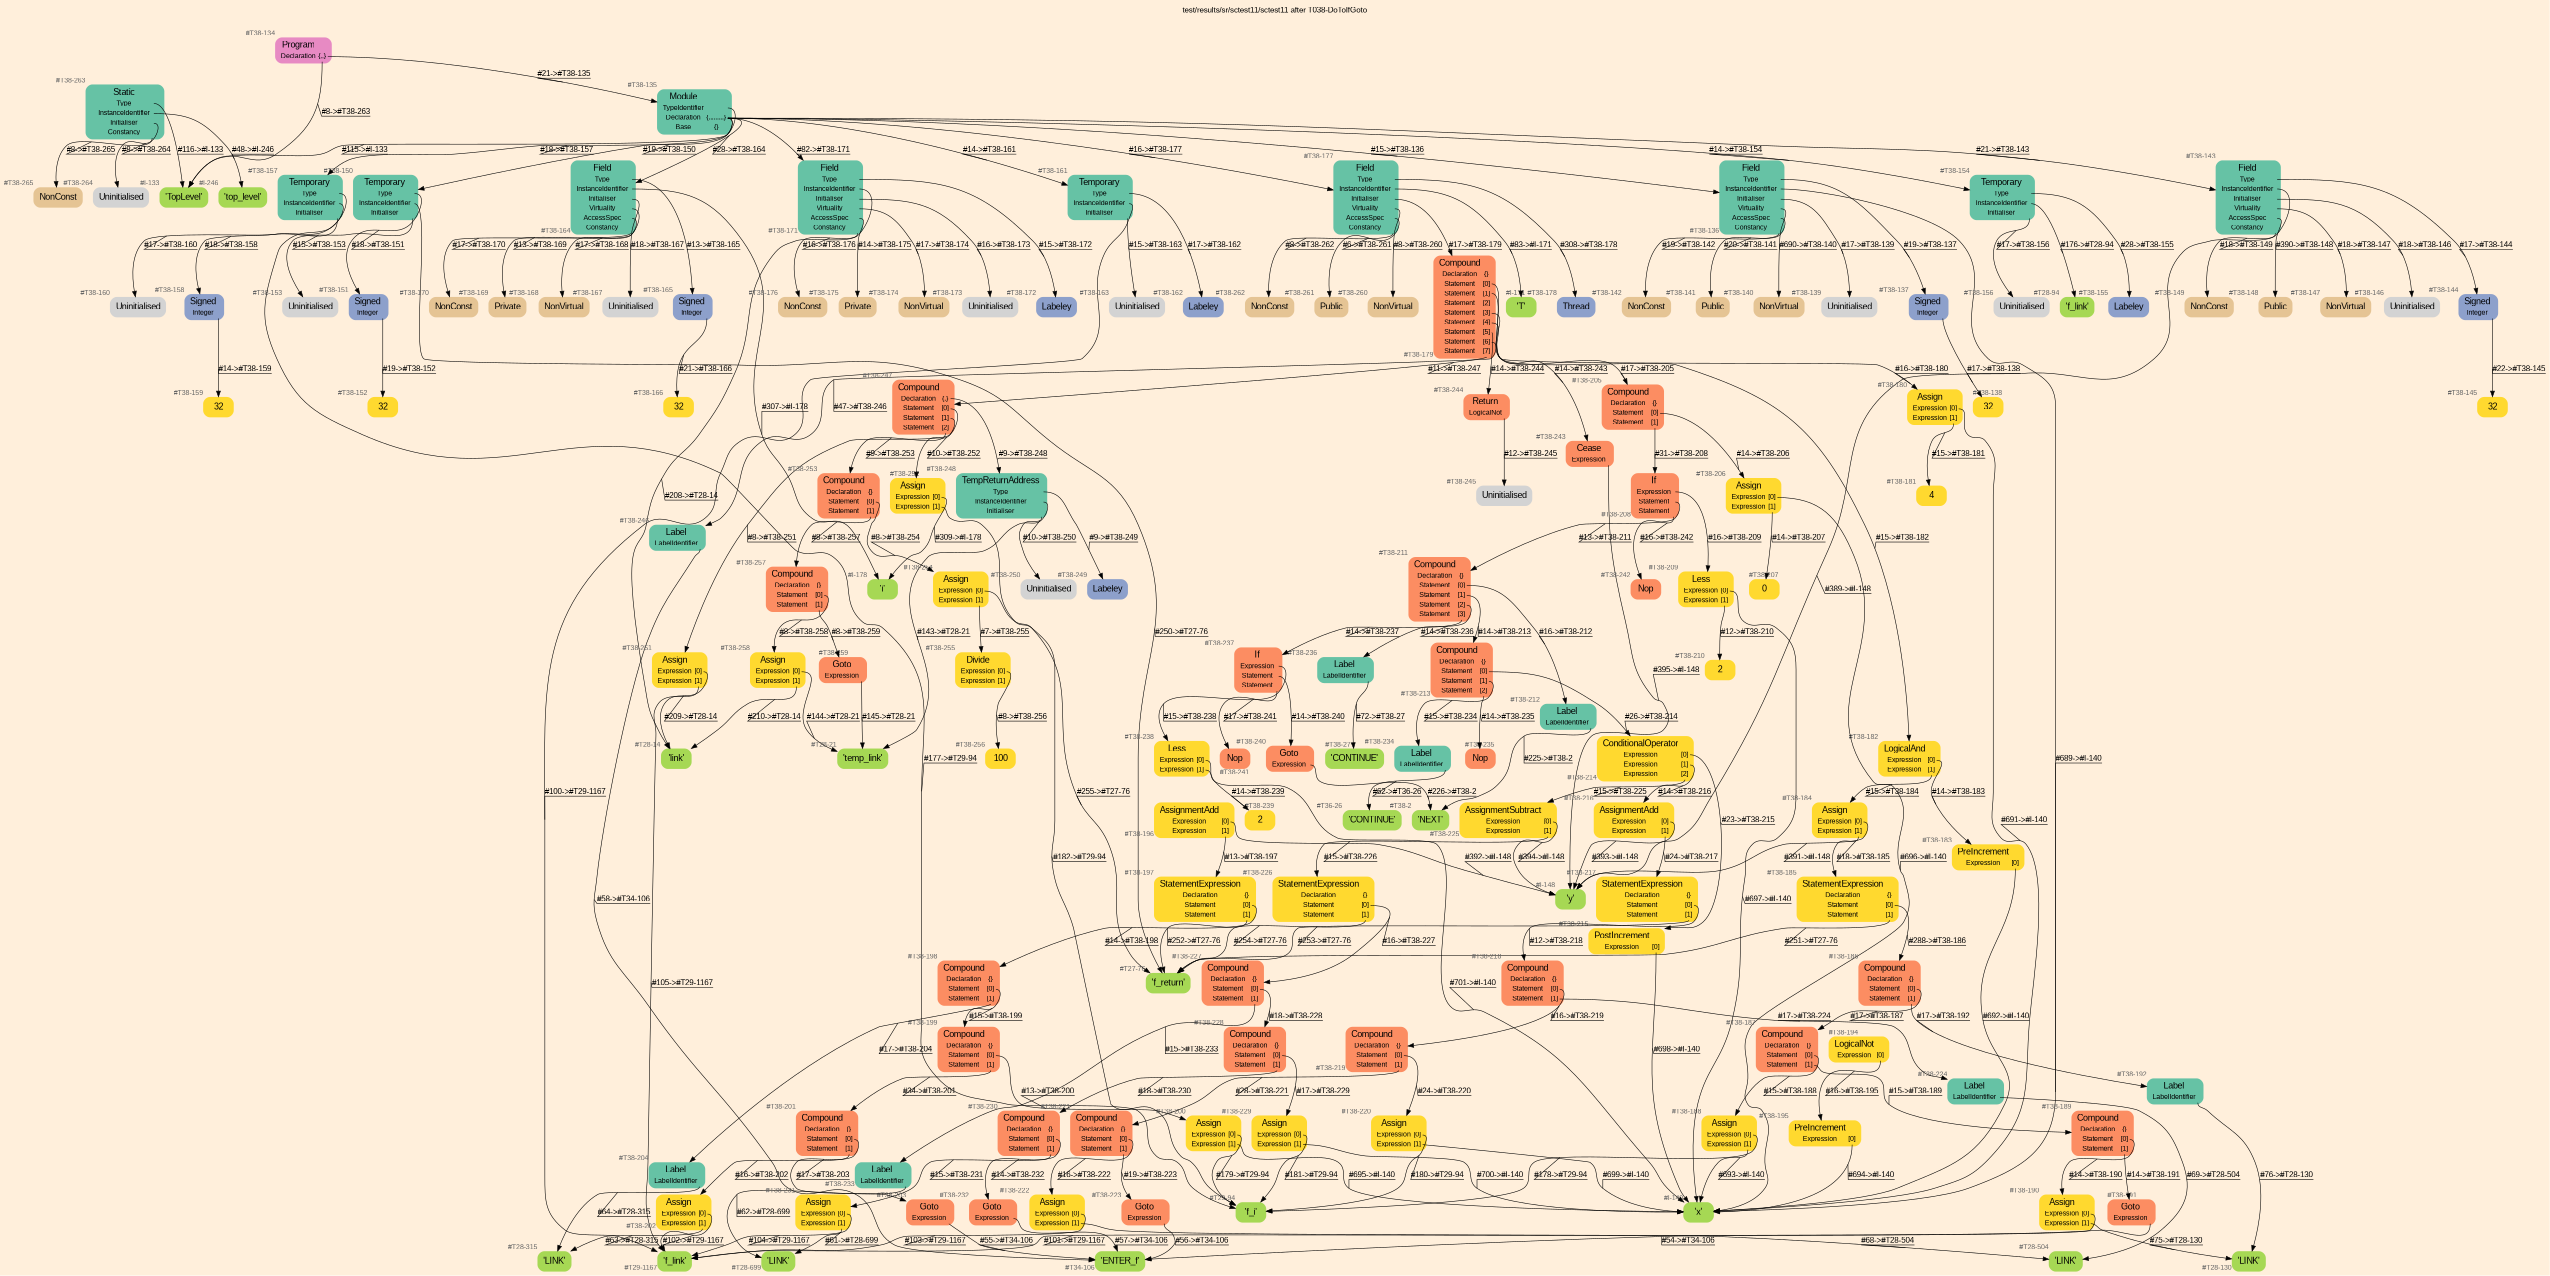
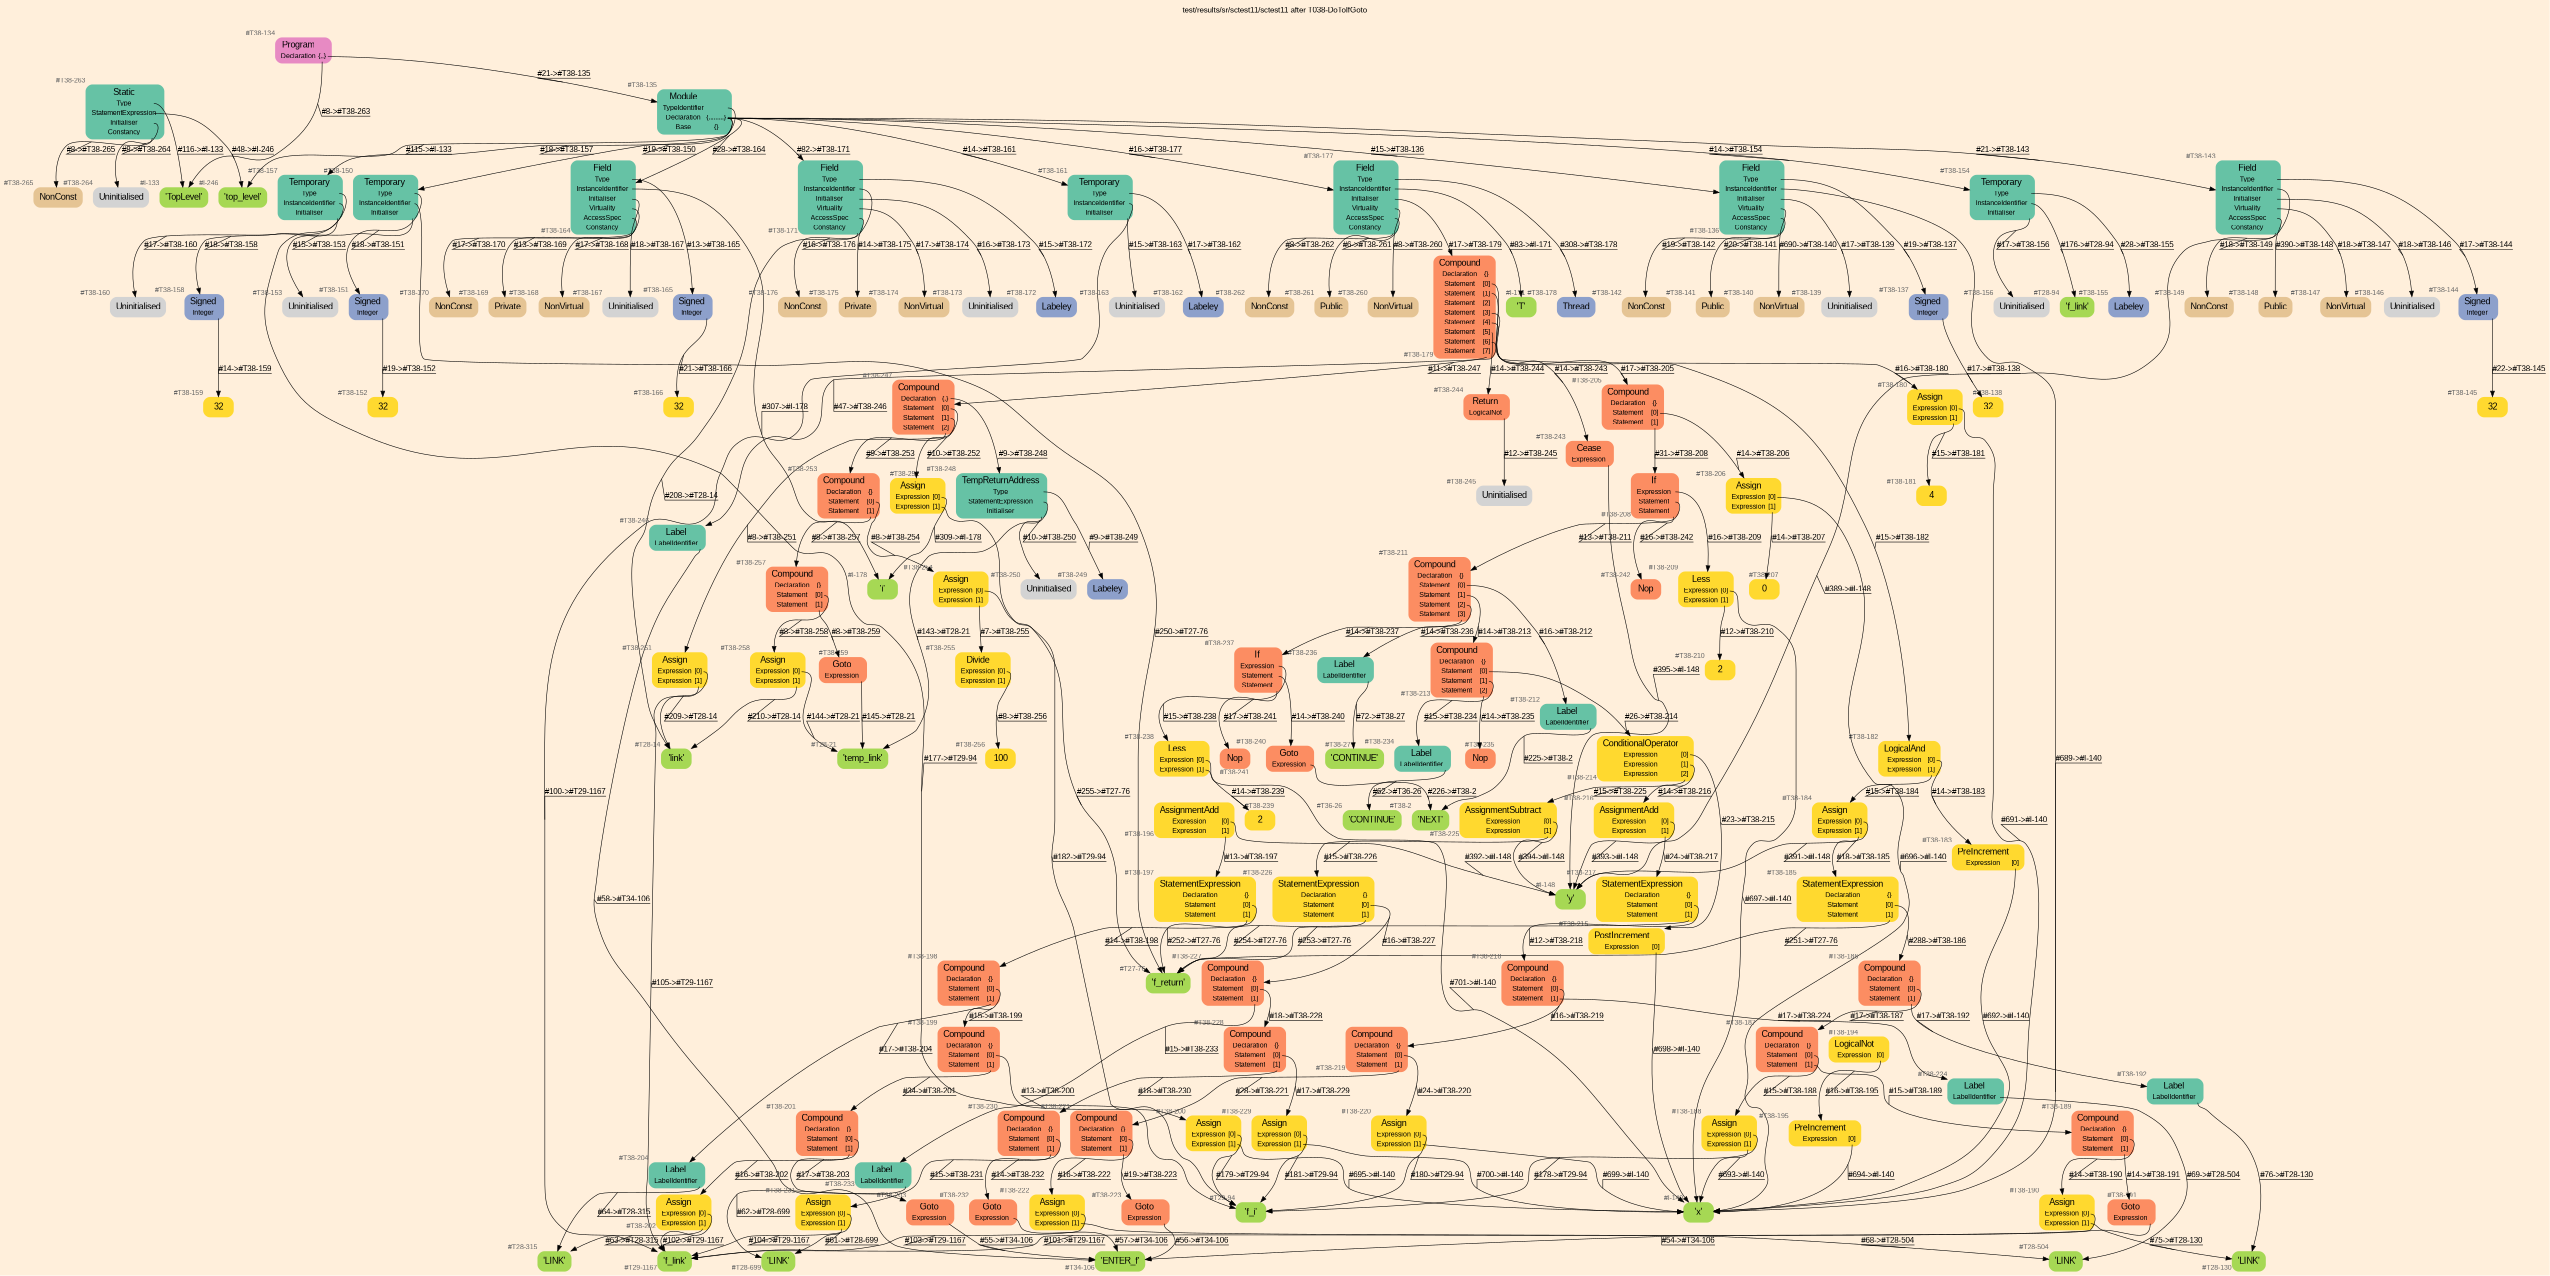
(124, 113) -> (124, 113)
(470, 144) -> (499, 144)
(1001, 502) -> (1001, 502)
